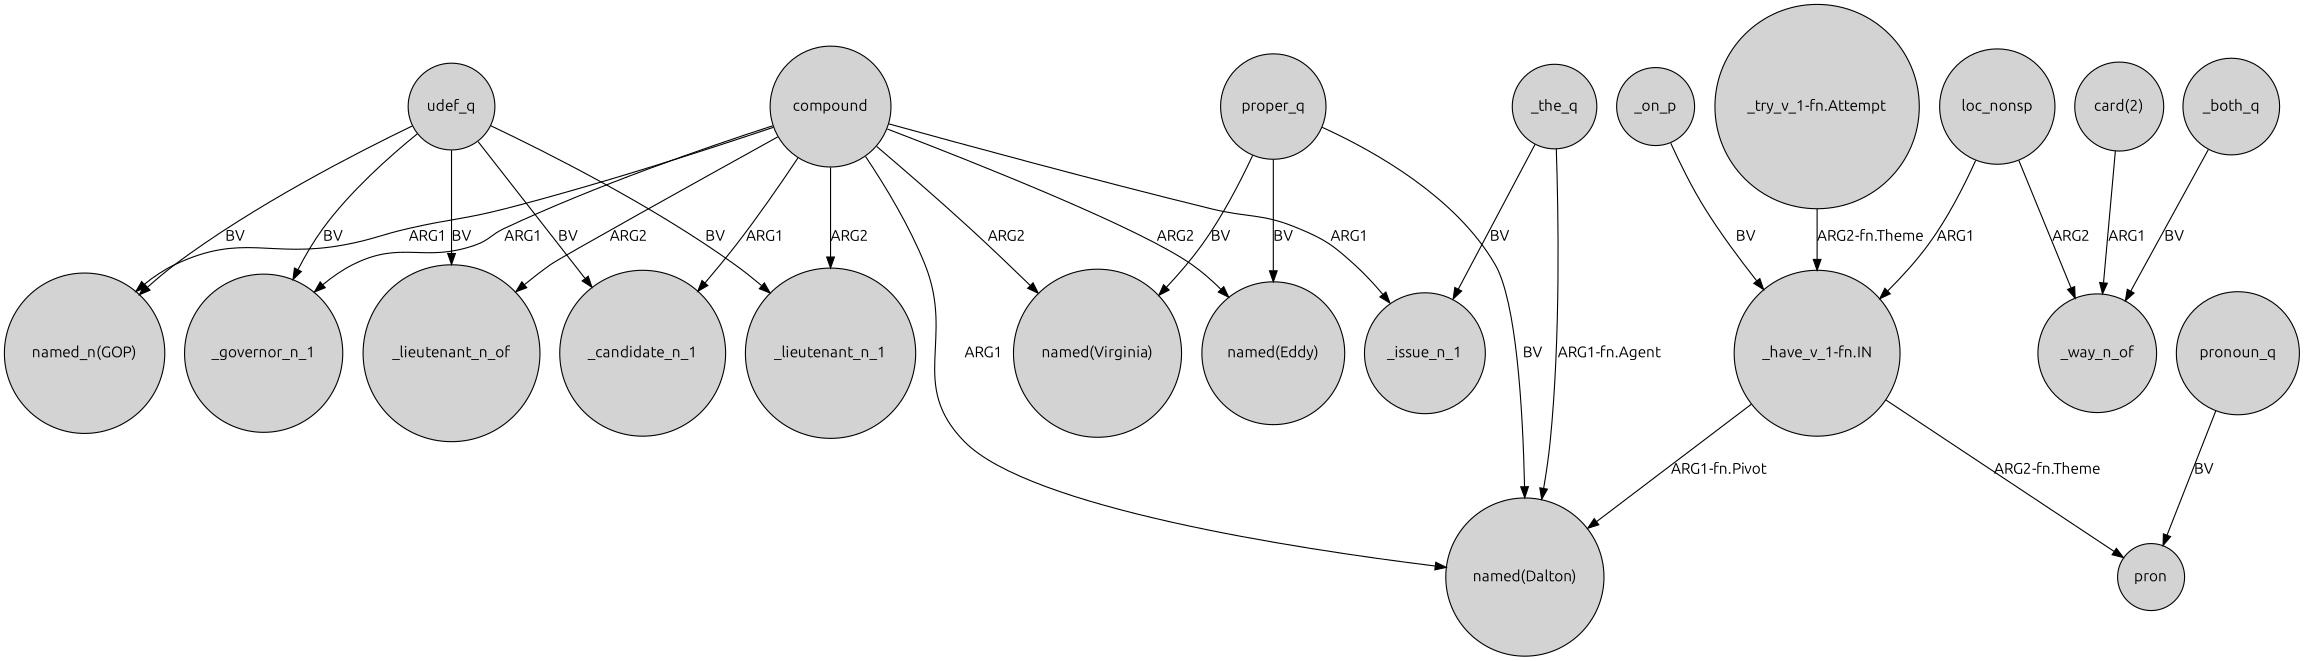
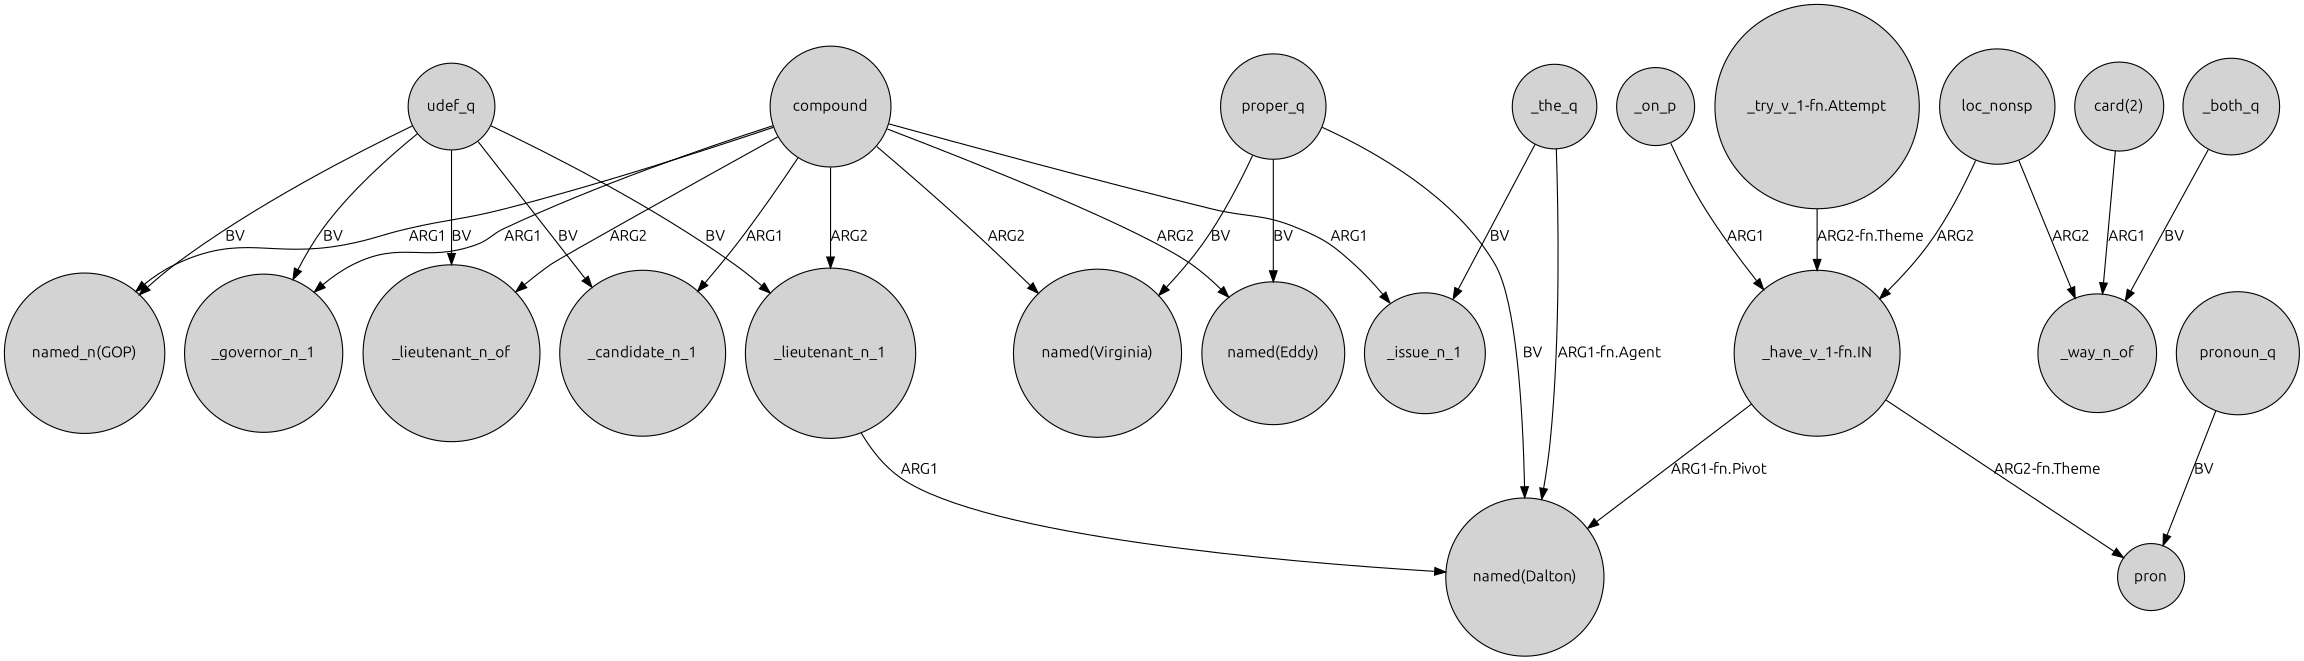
(1746, 237) -> (1746, 237)
(1956, 237) -> (1956, 237)
(1043, 485) -> (1133, 542)
